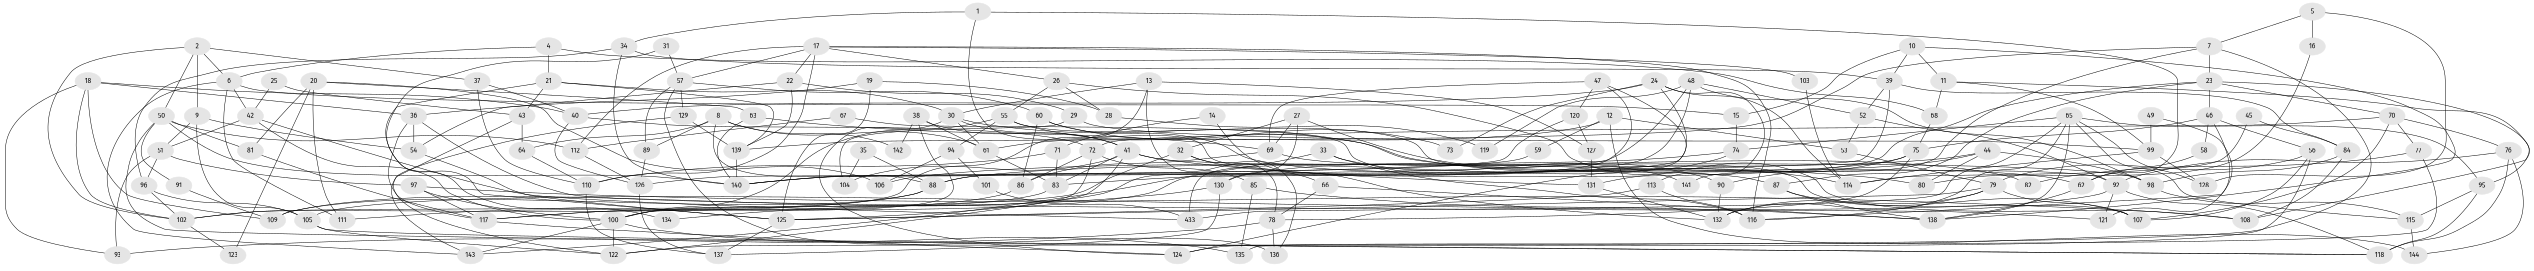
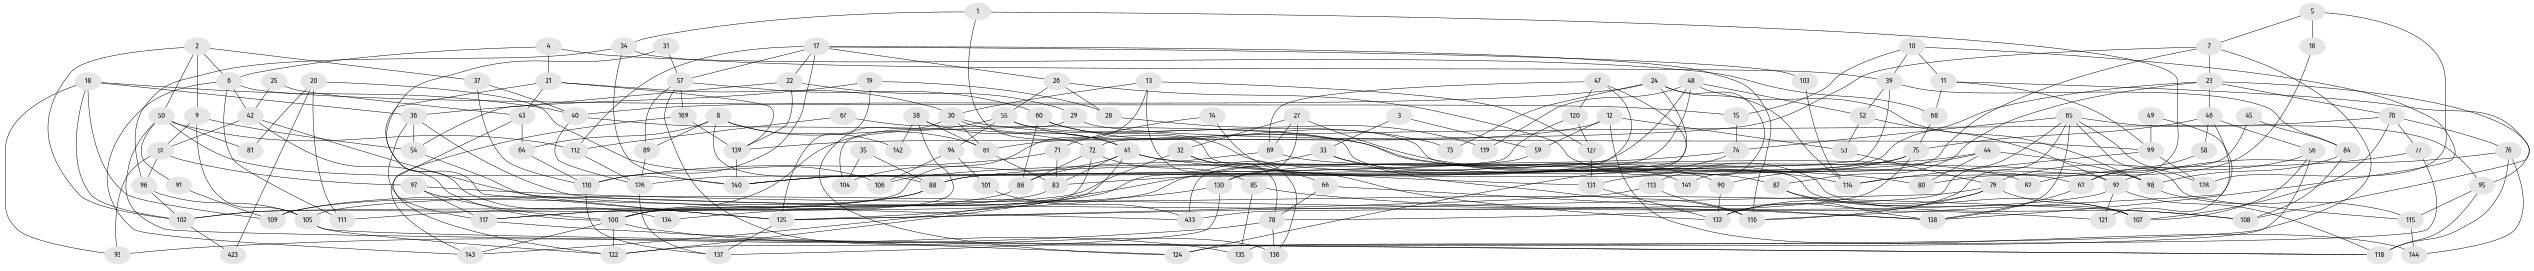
(684, 116) -> (684, 116)
(753, 116) -> none
none -> (1399, 116)
(366, 190) -> none
(233, 255) -> (233, 255)
